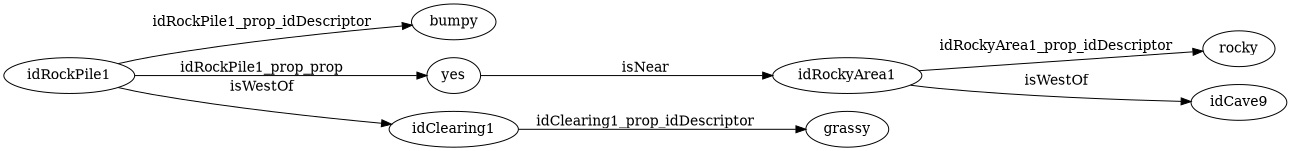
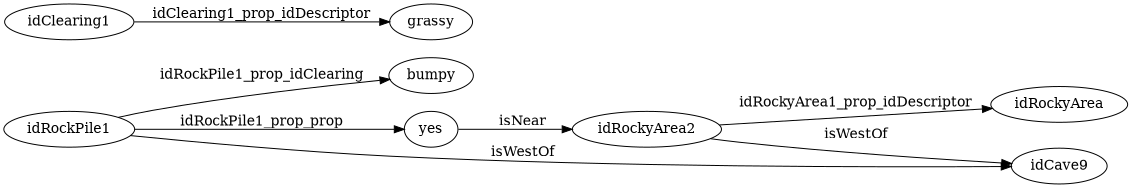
(262, 22) -> (262, 75)
(1239, 49) -> (1059, 104)
(847, 76) -> (647, 129)
(249, 109) -> (565, 163)
